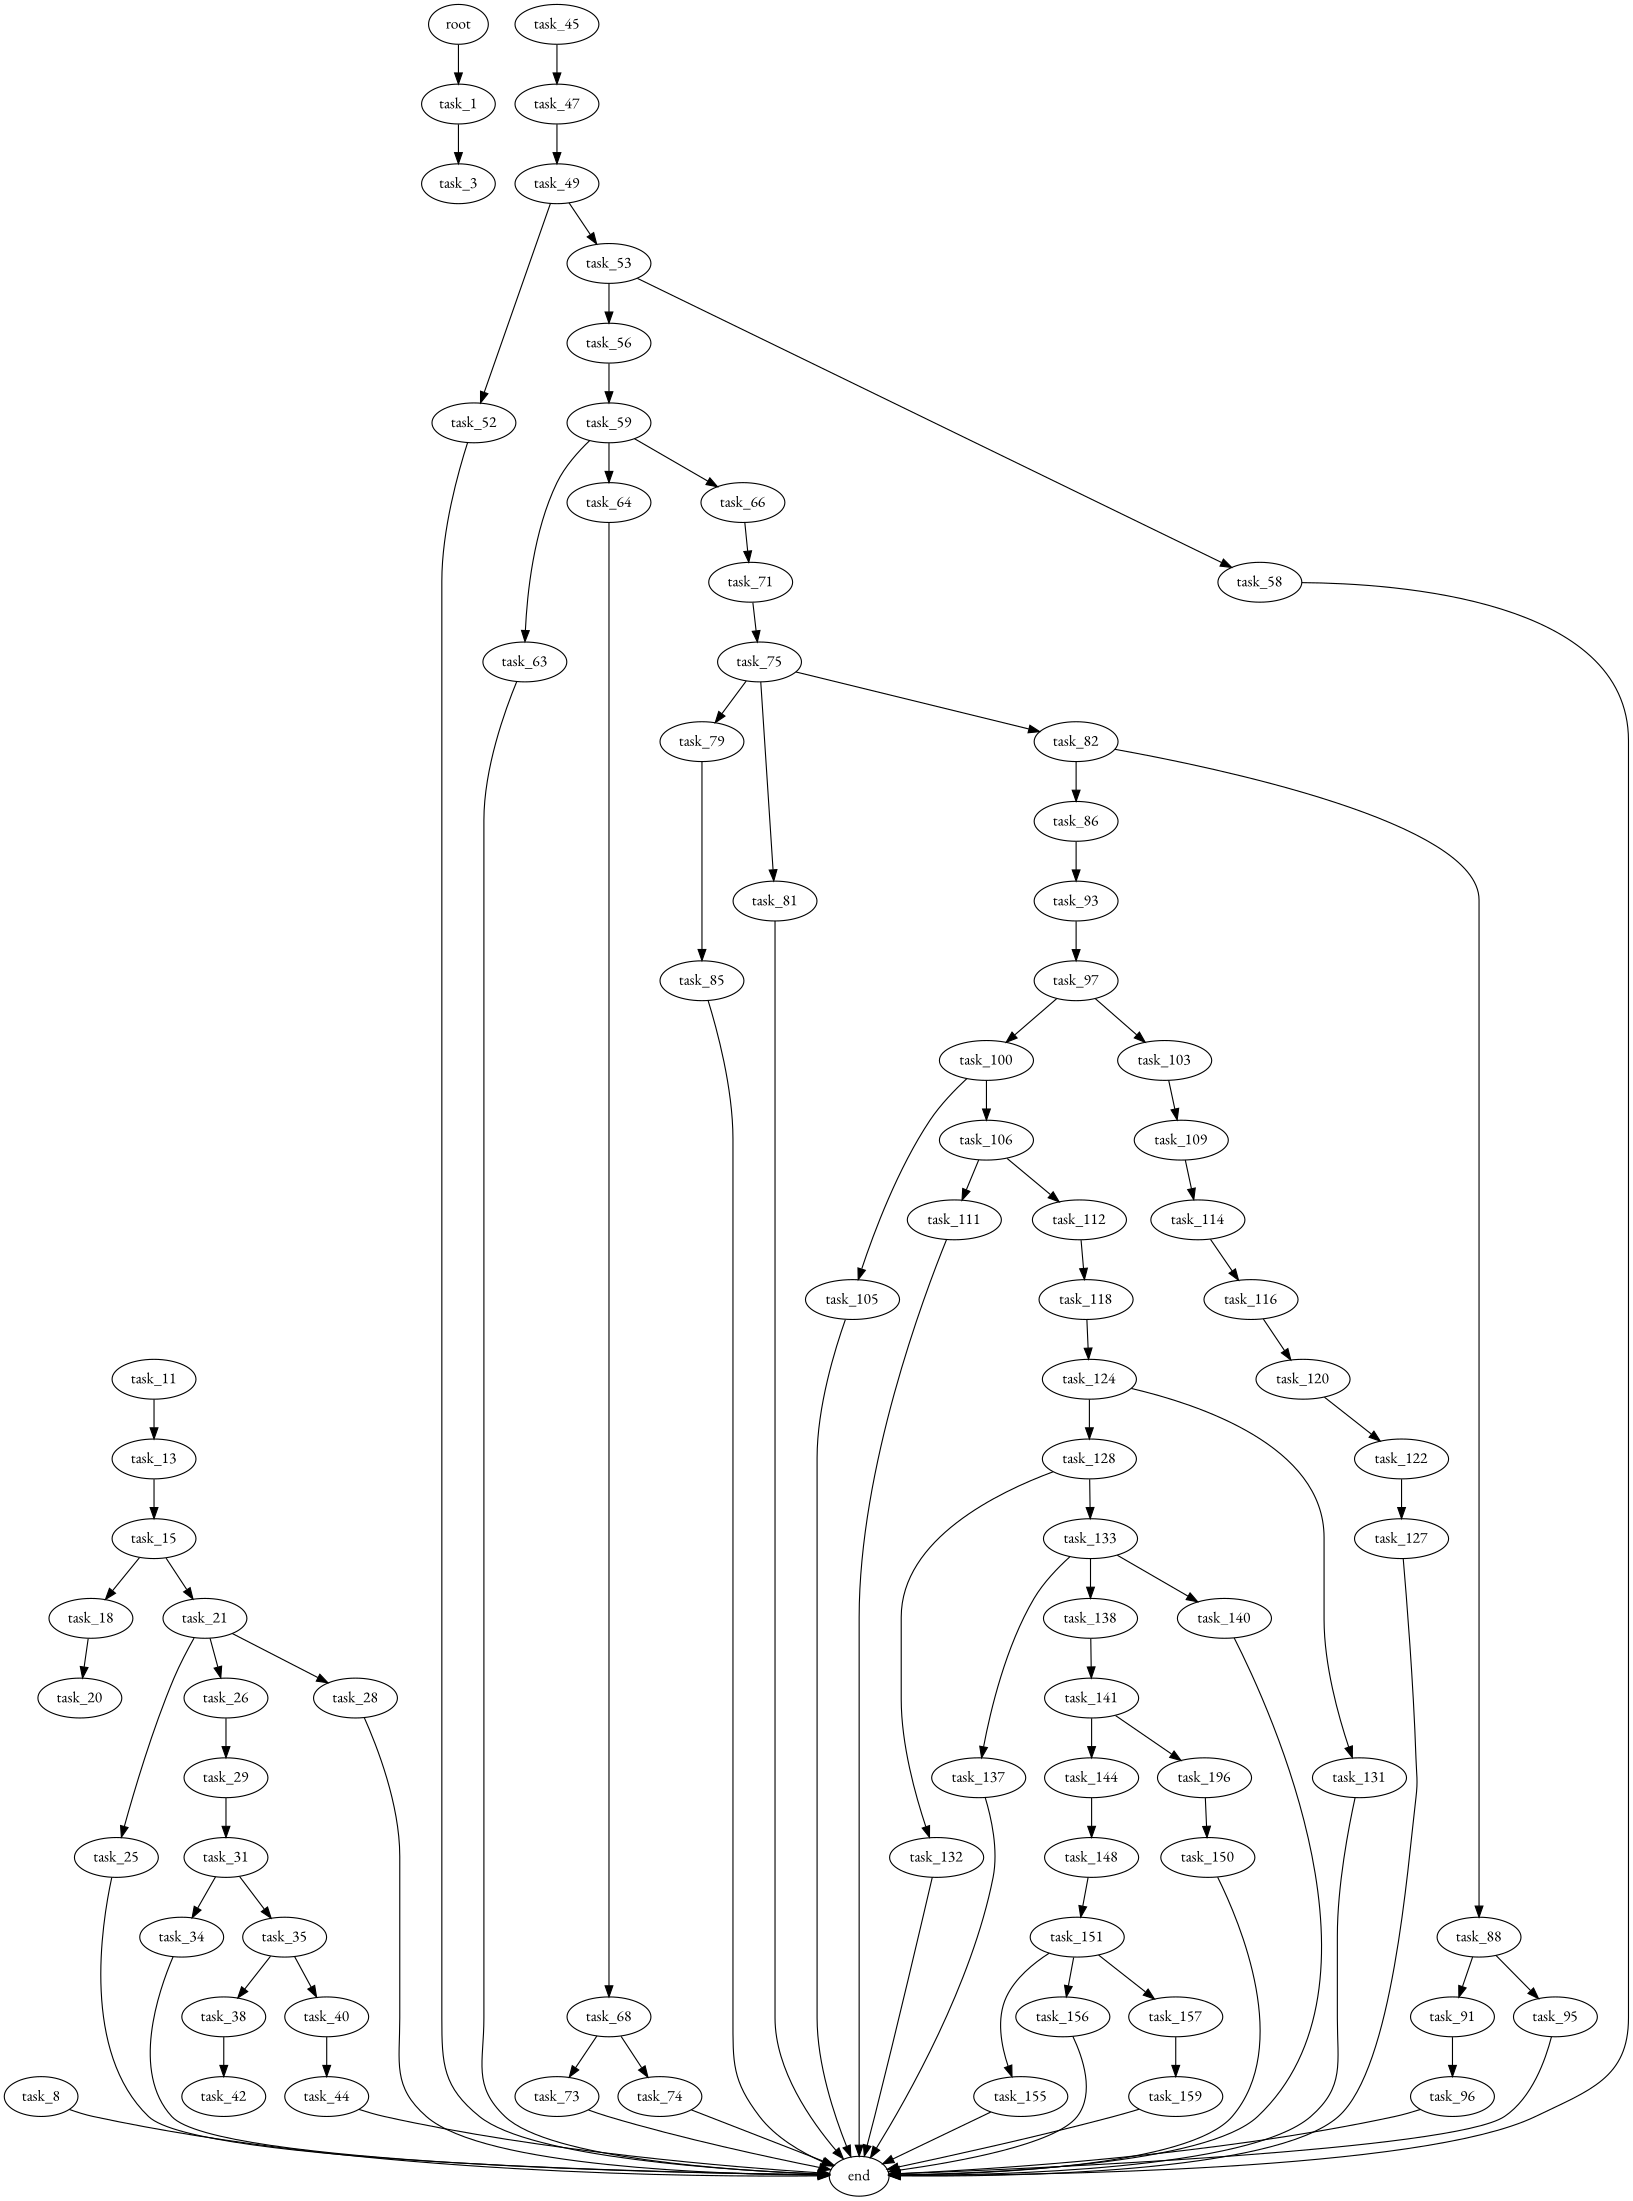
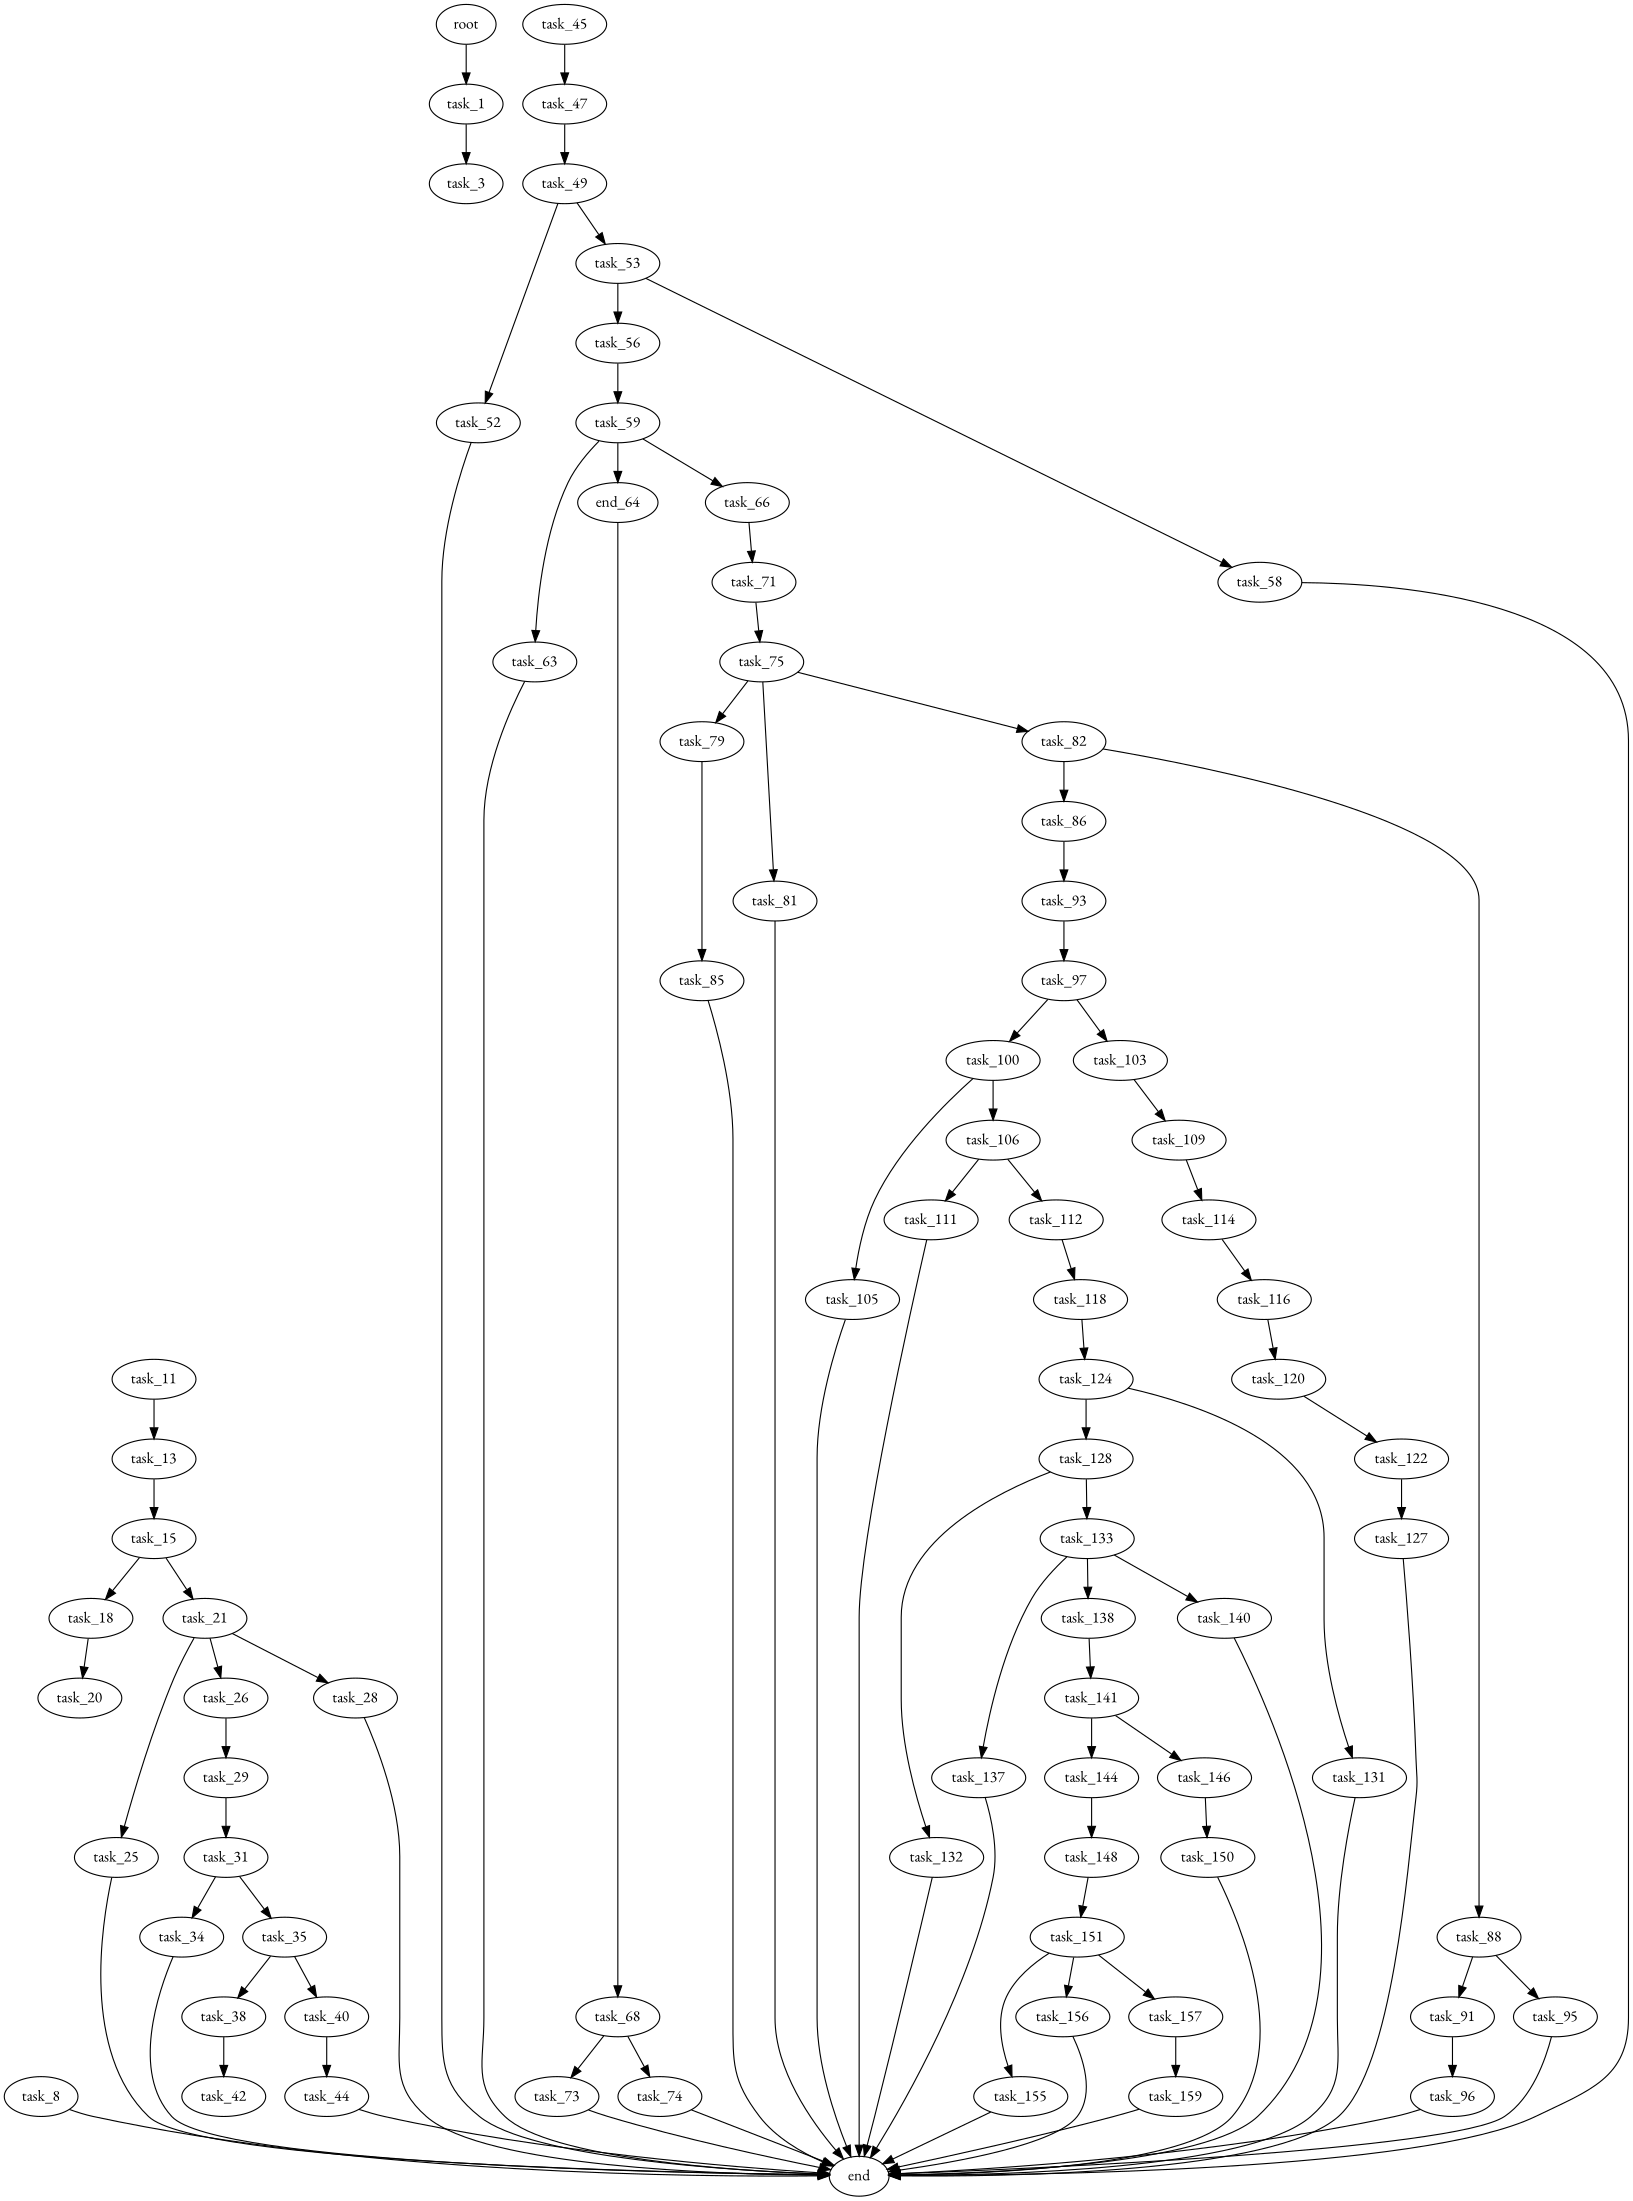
(609, 503) -> (618, 503)
(1204, 1778) -> (1204, 1778)
